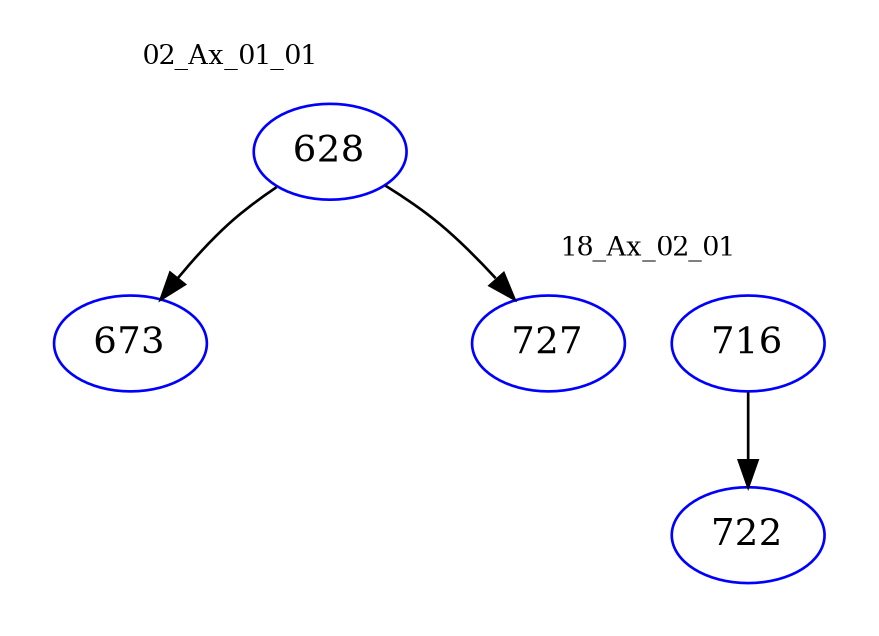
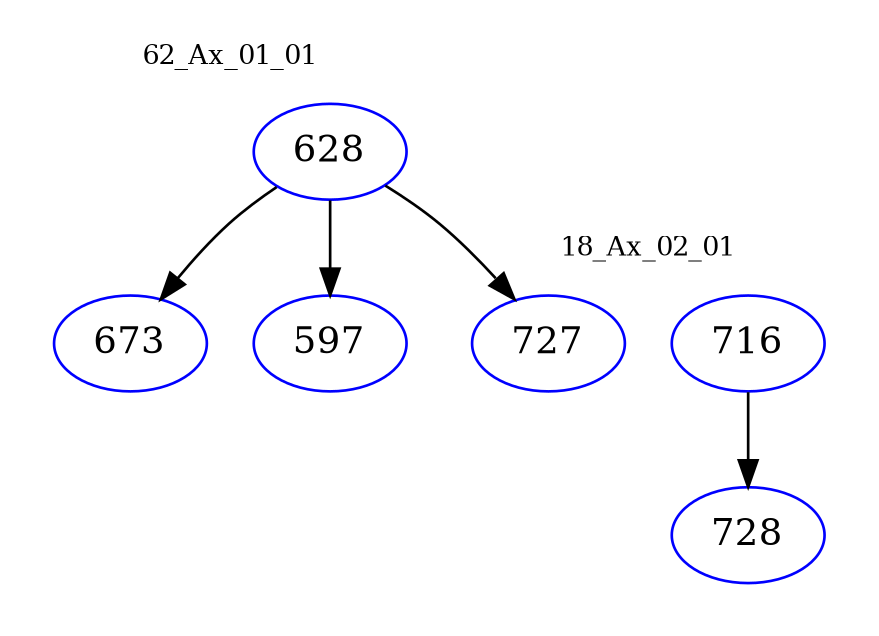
(230, 57) -> (230, 57)
none -> (330, 343)
(748, 535) -> (748, 535)
